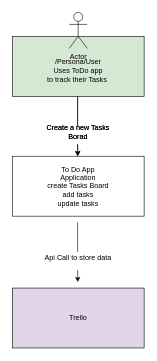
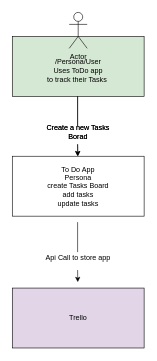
(78, 186) -> (78, 186)
(78, 258) -> (78, 258)
